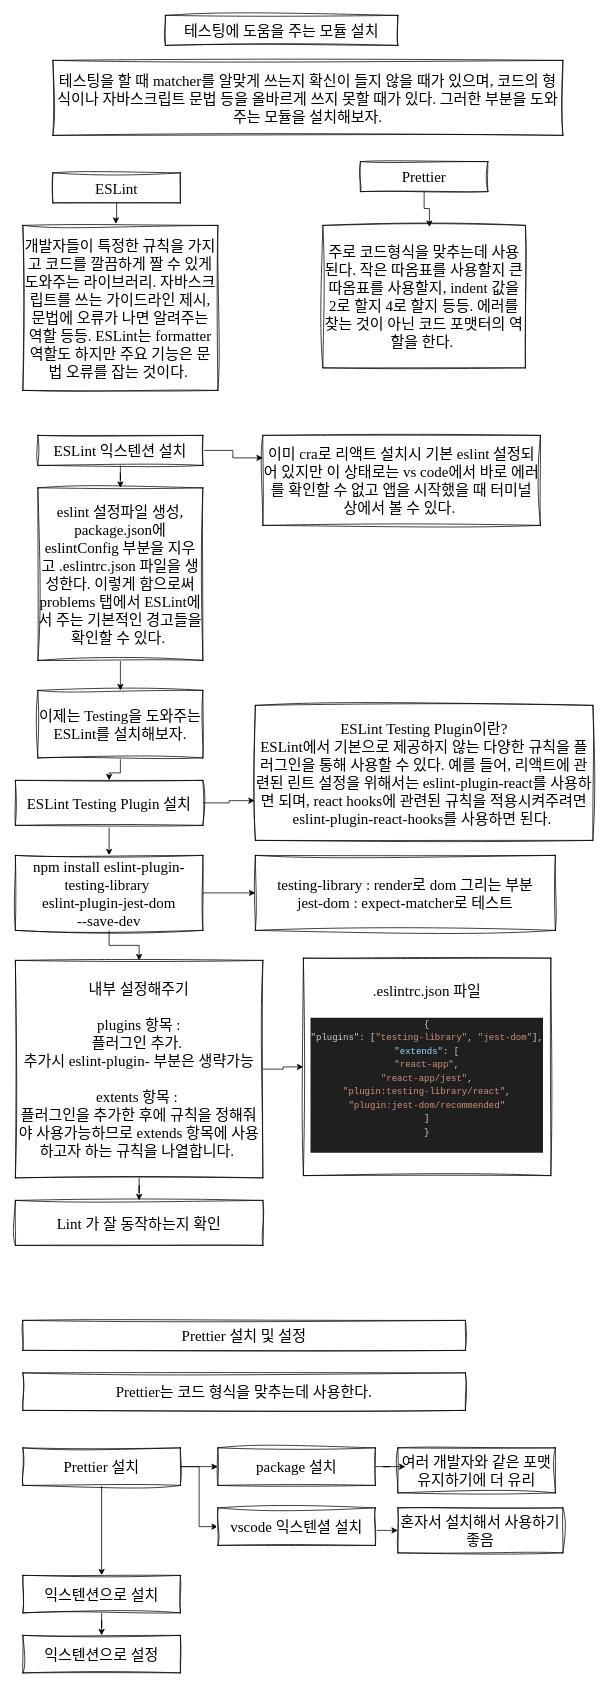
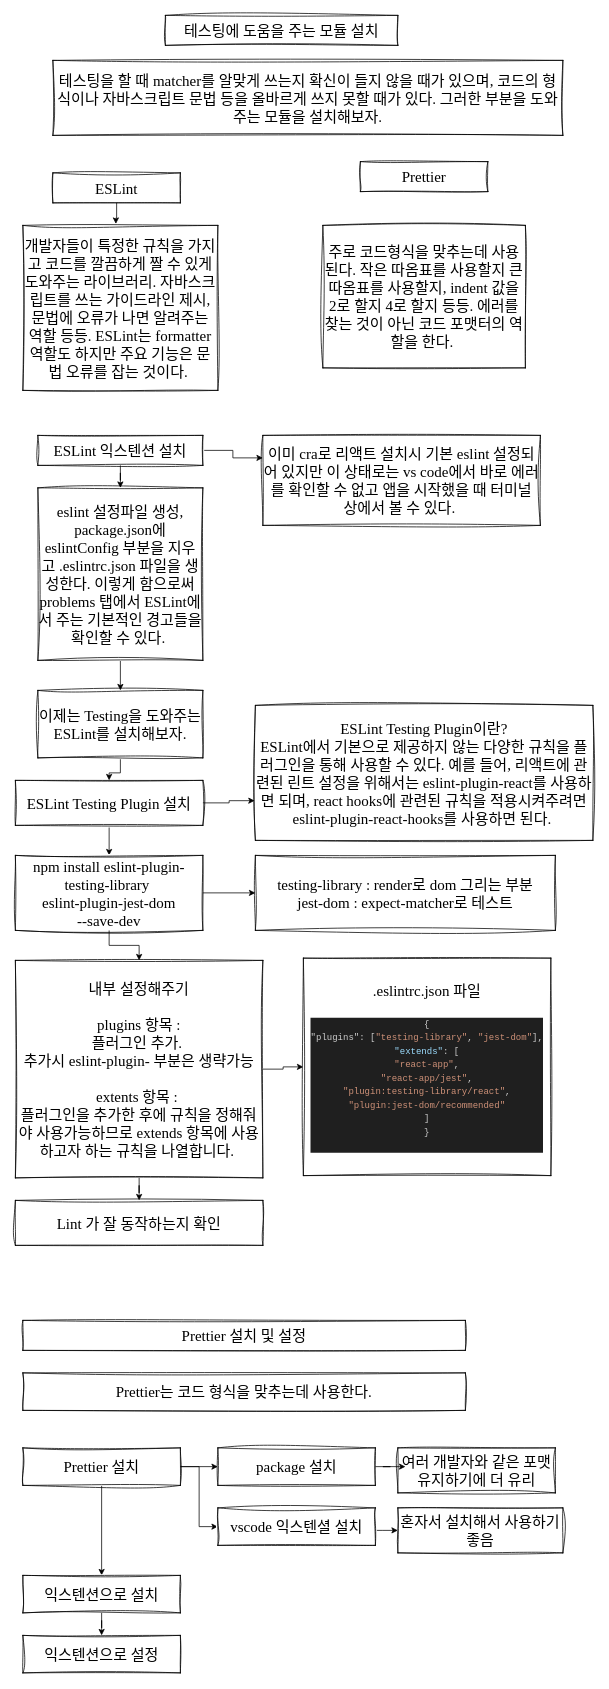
(425, 209) -> none
